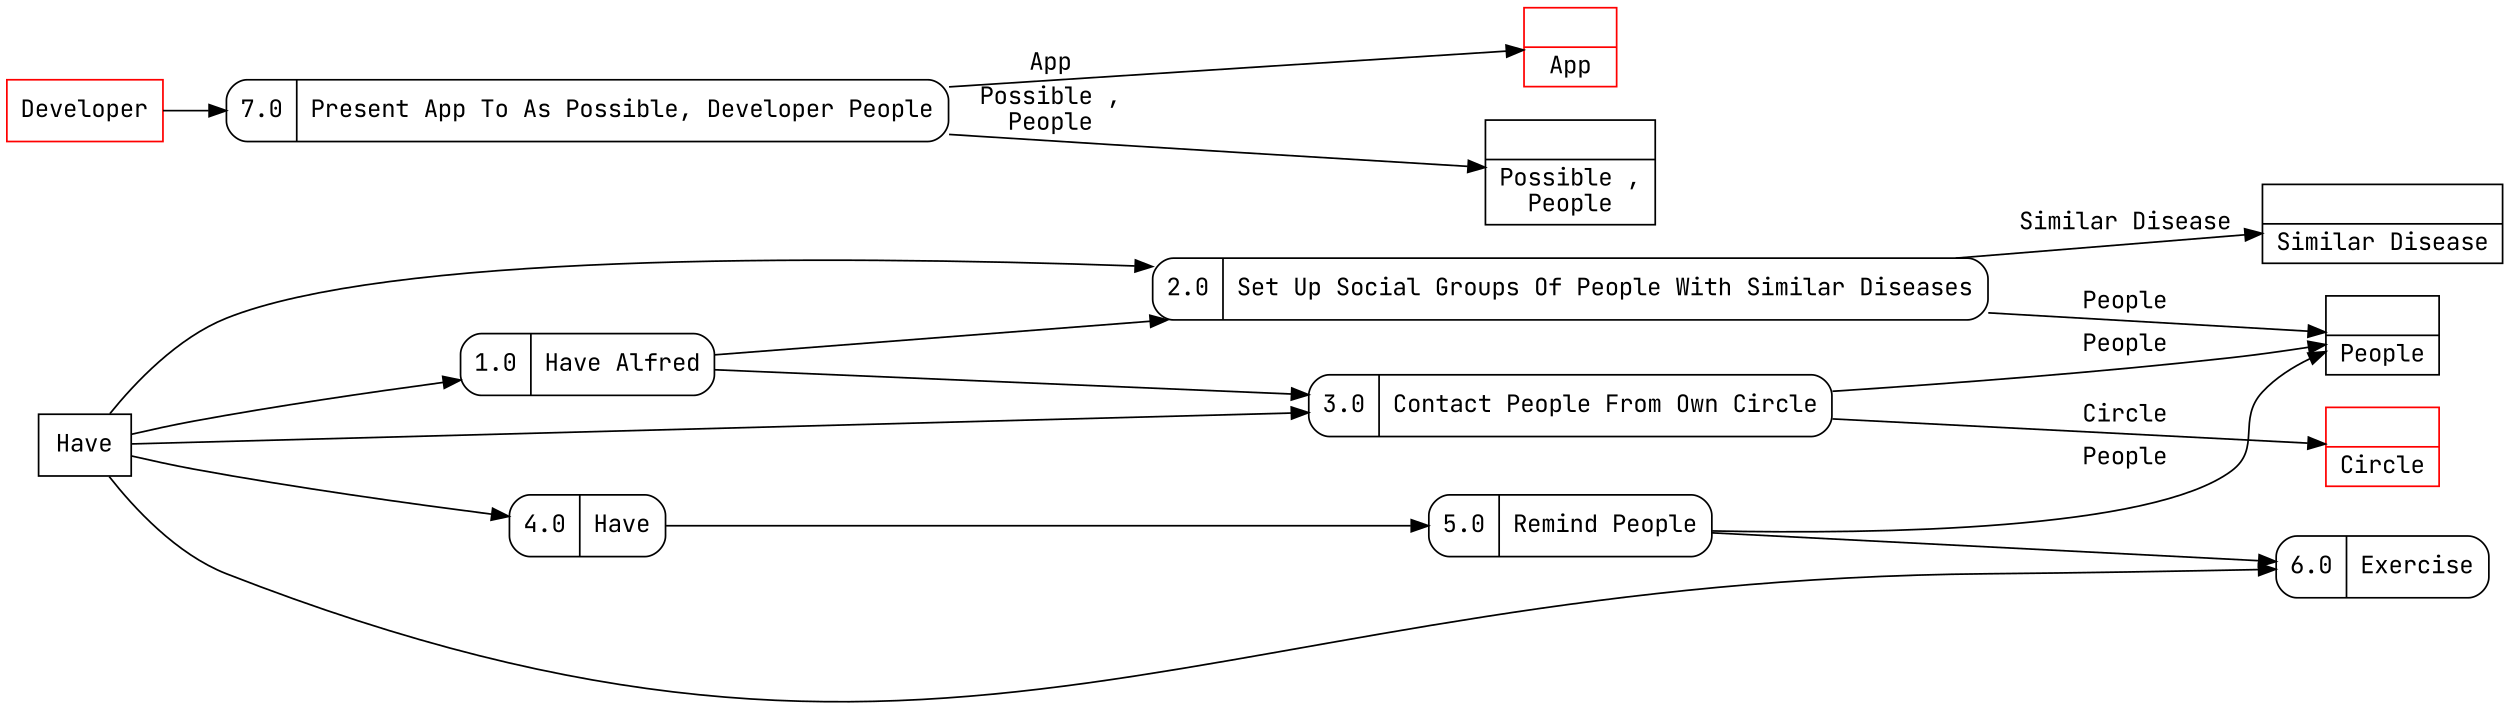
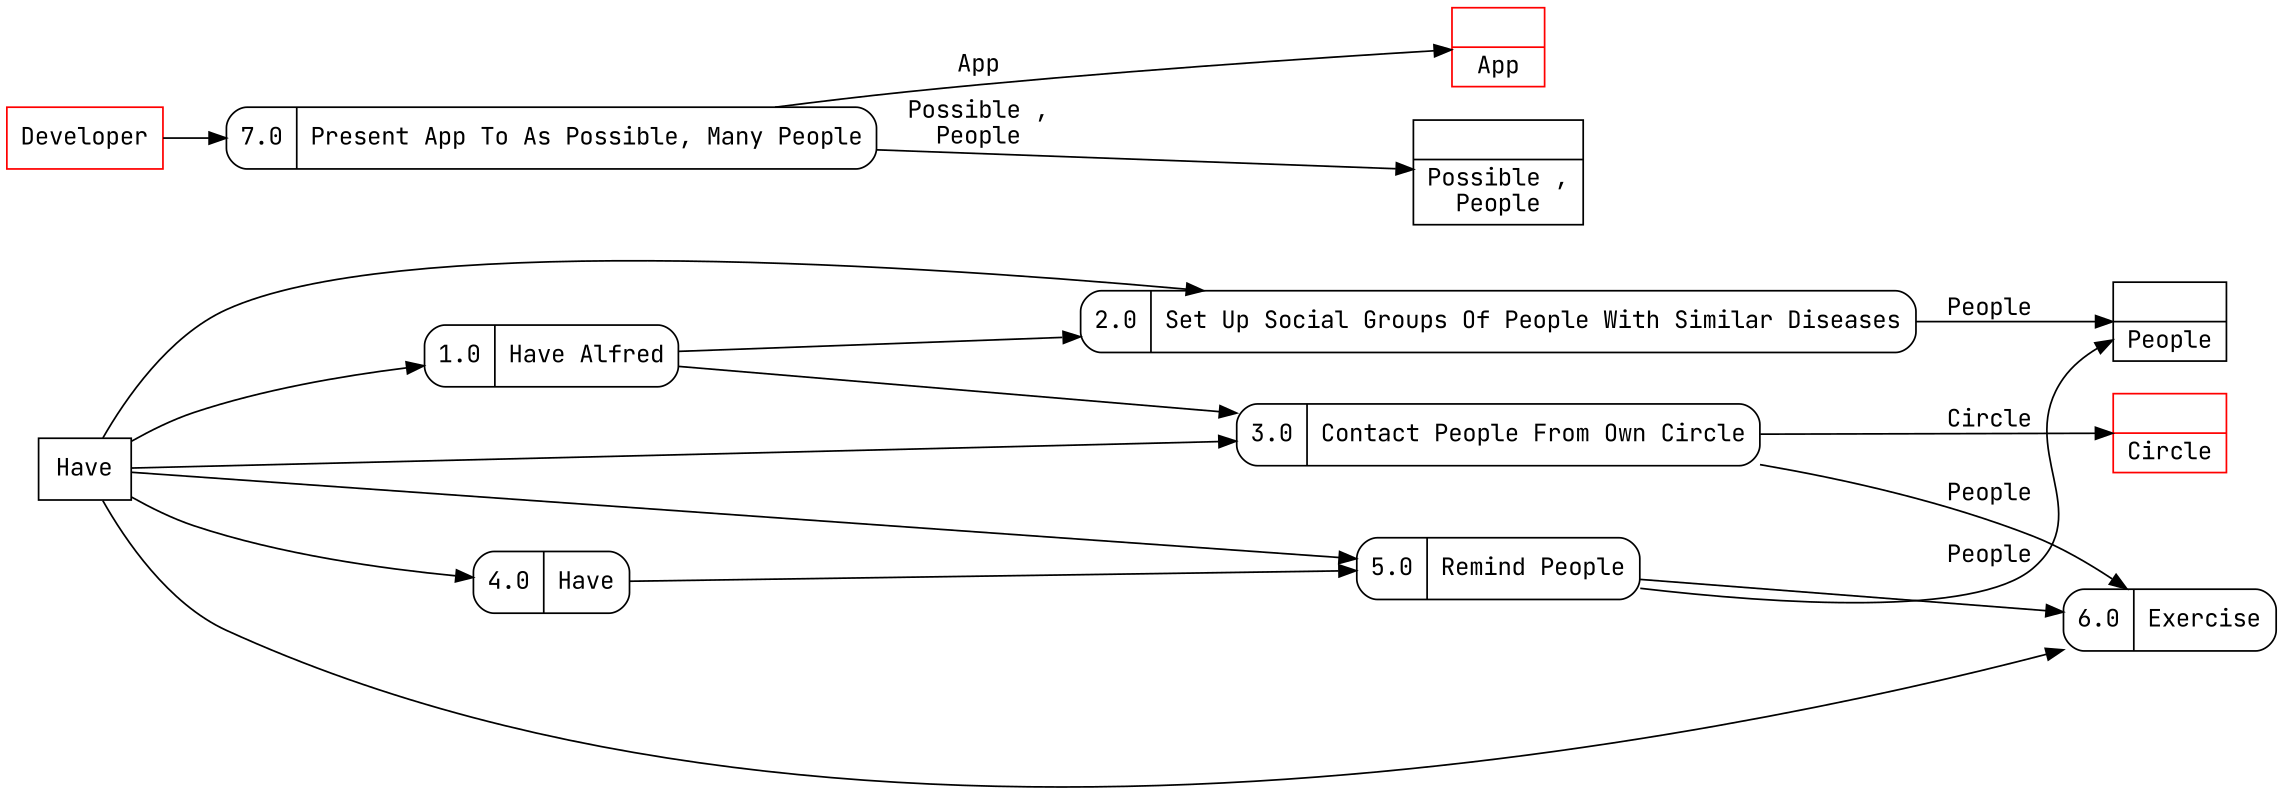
(623, 110) -> (587, 137)
(2383, 224) -> none
(2071, 373) -> (1942, 506)
none -> (736, 515)
